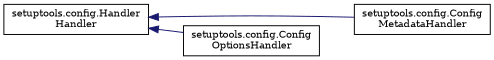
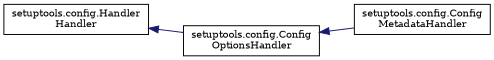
(256, 16) -> (342, 29)
